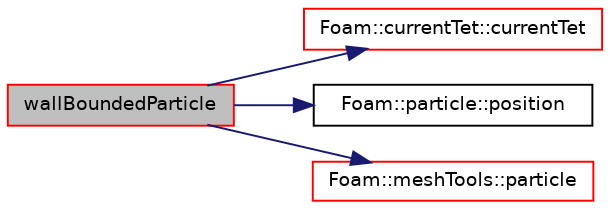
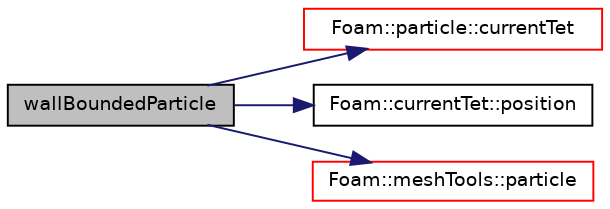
(453, 29) -> (453, 29)
(121, 105) -> (121, 105)
(453, 105) -> (453, 105)
